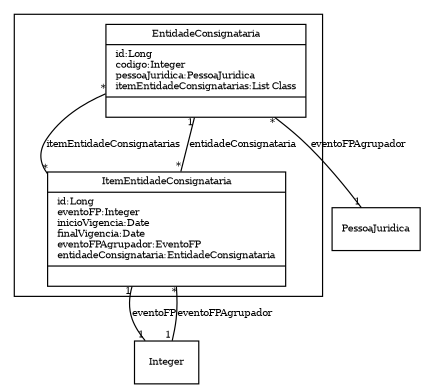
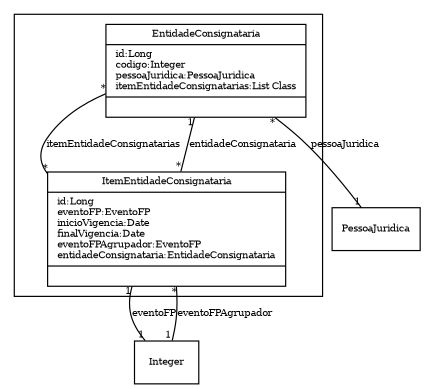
(358, 145) -> (345, 145)
(99, 212) -> (104, 212)
